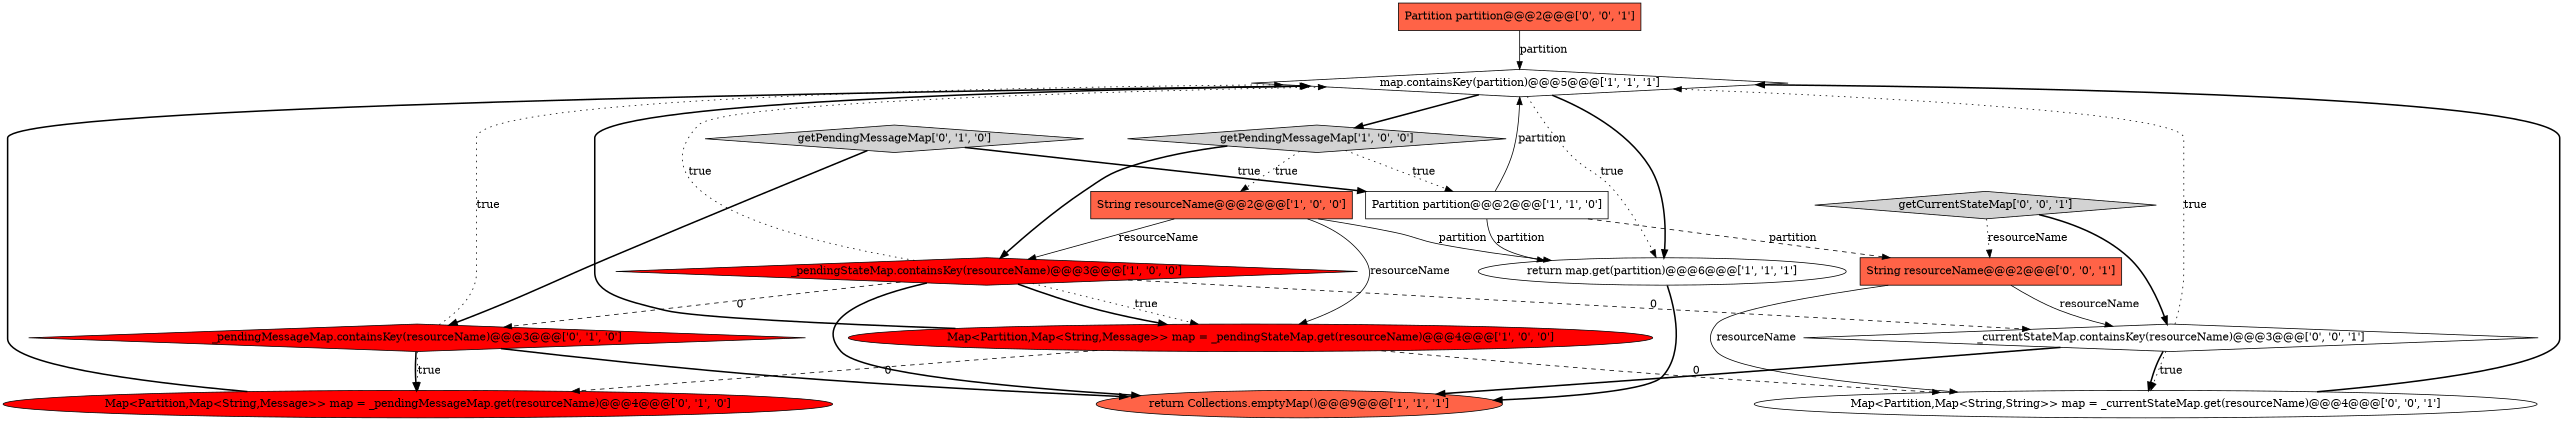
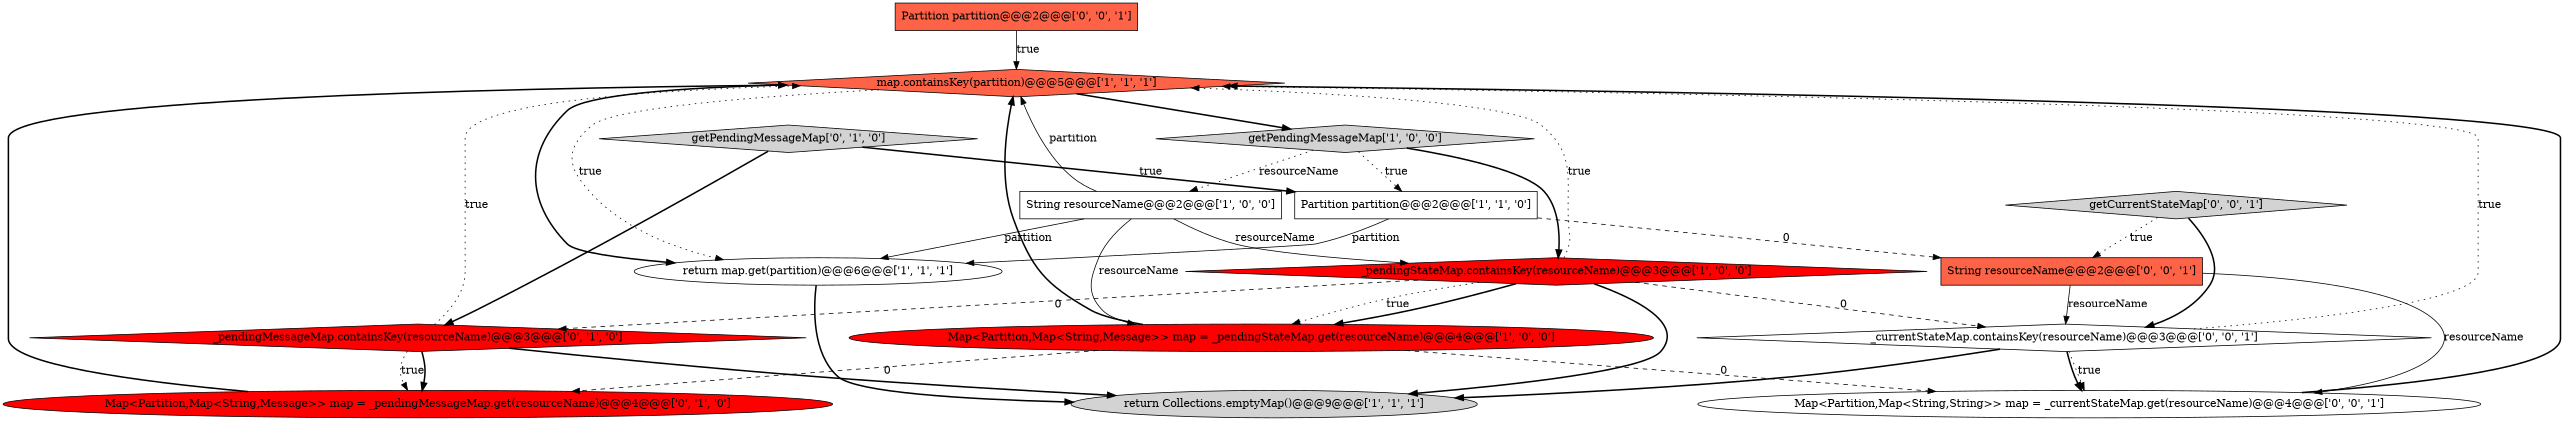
(1544, 50) -> (1028, 50)
(1520, 83) -> (1016, 83)
(1514, 150) -> (1052, 155)
(1287, 172) -> (1299, 172)
(1222, 205) -> (1151, 205)
(1793, 238) -> (1787, 238)
(2028, 238) -> (2141, 238)
(1299, 404) -> (1274, 404)
